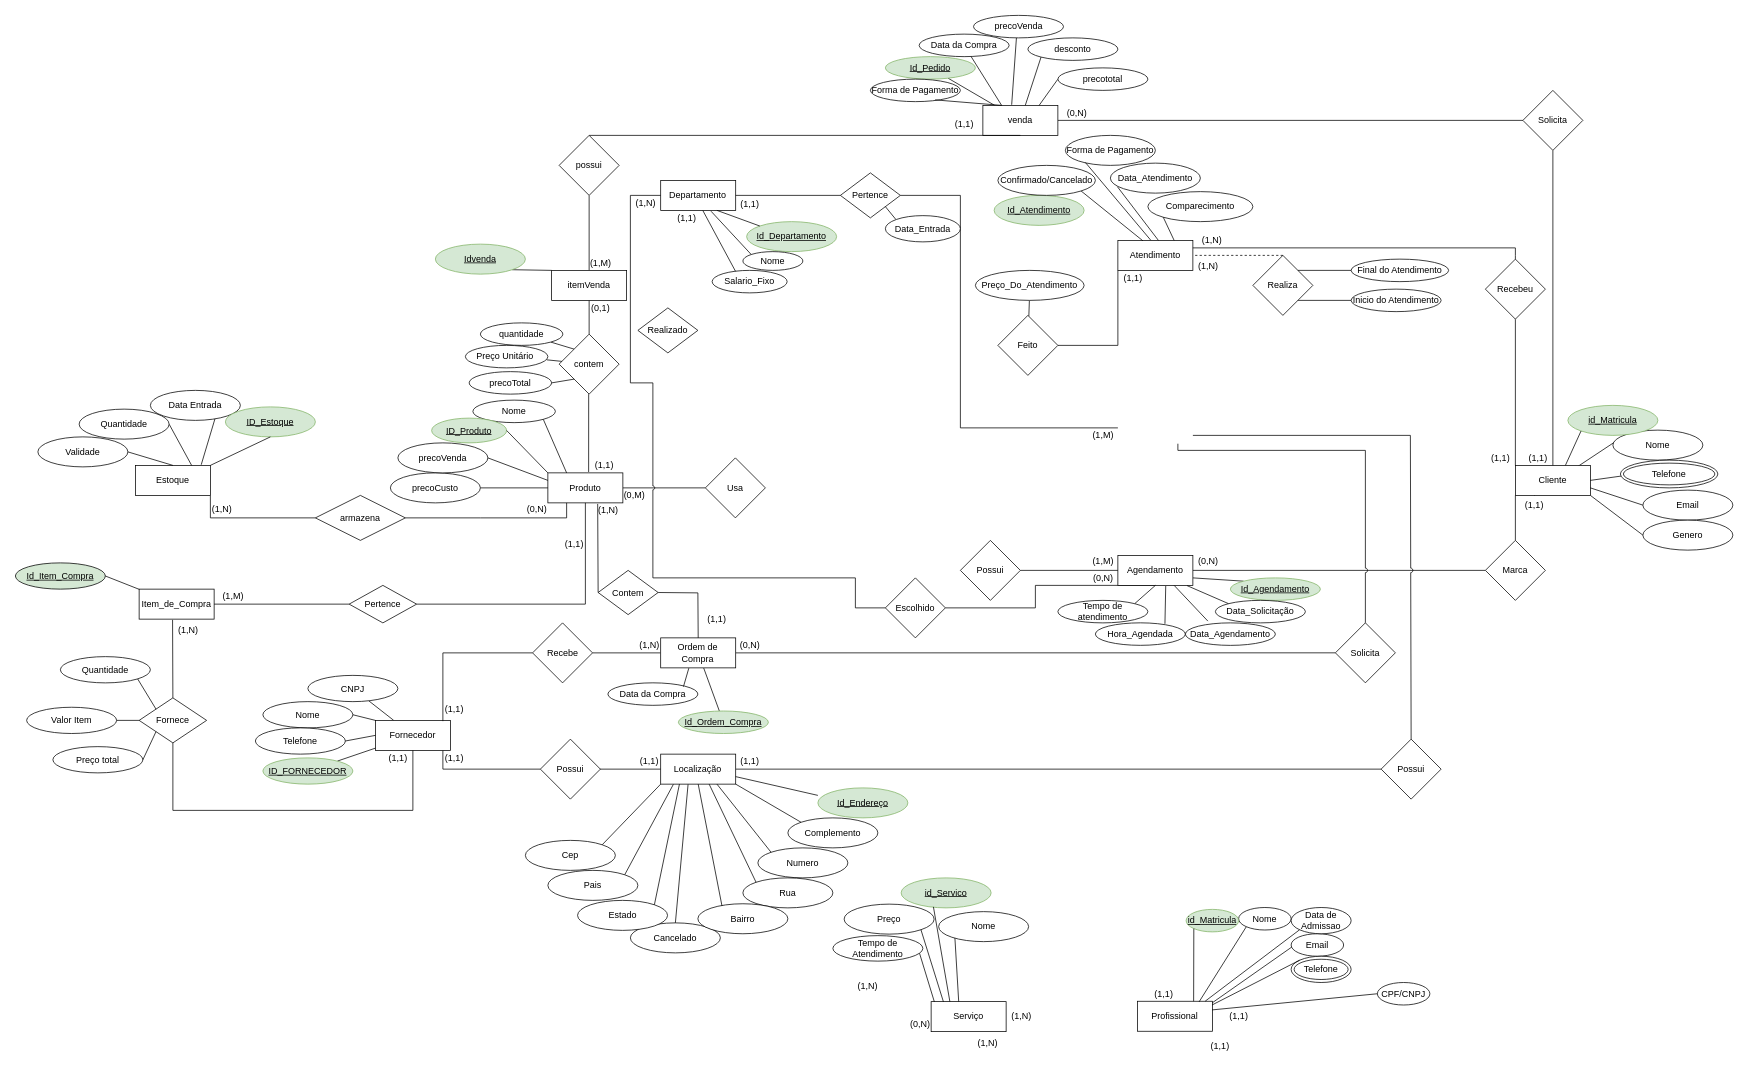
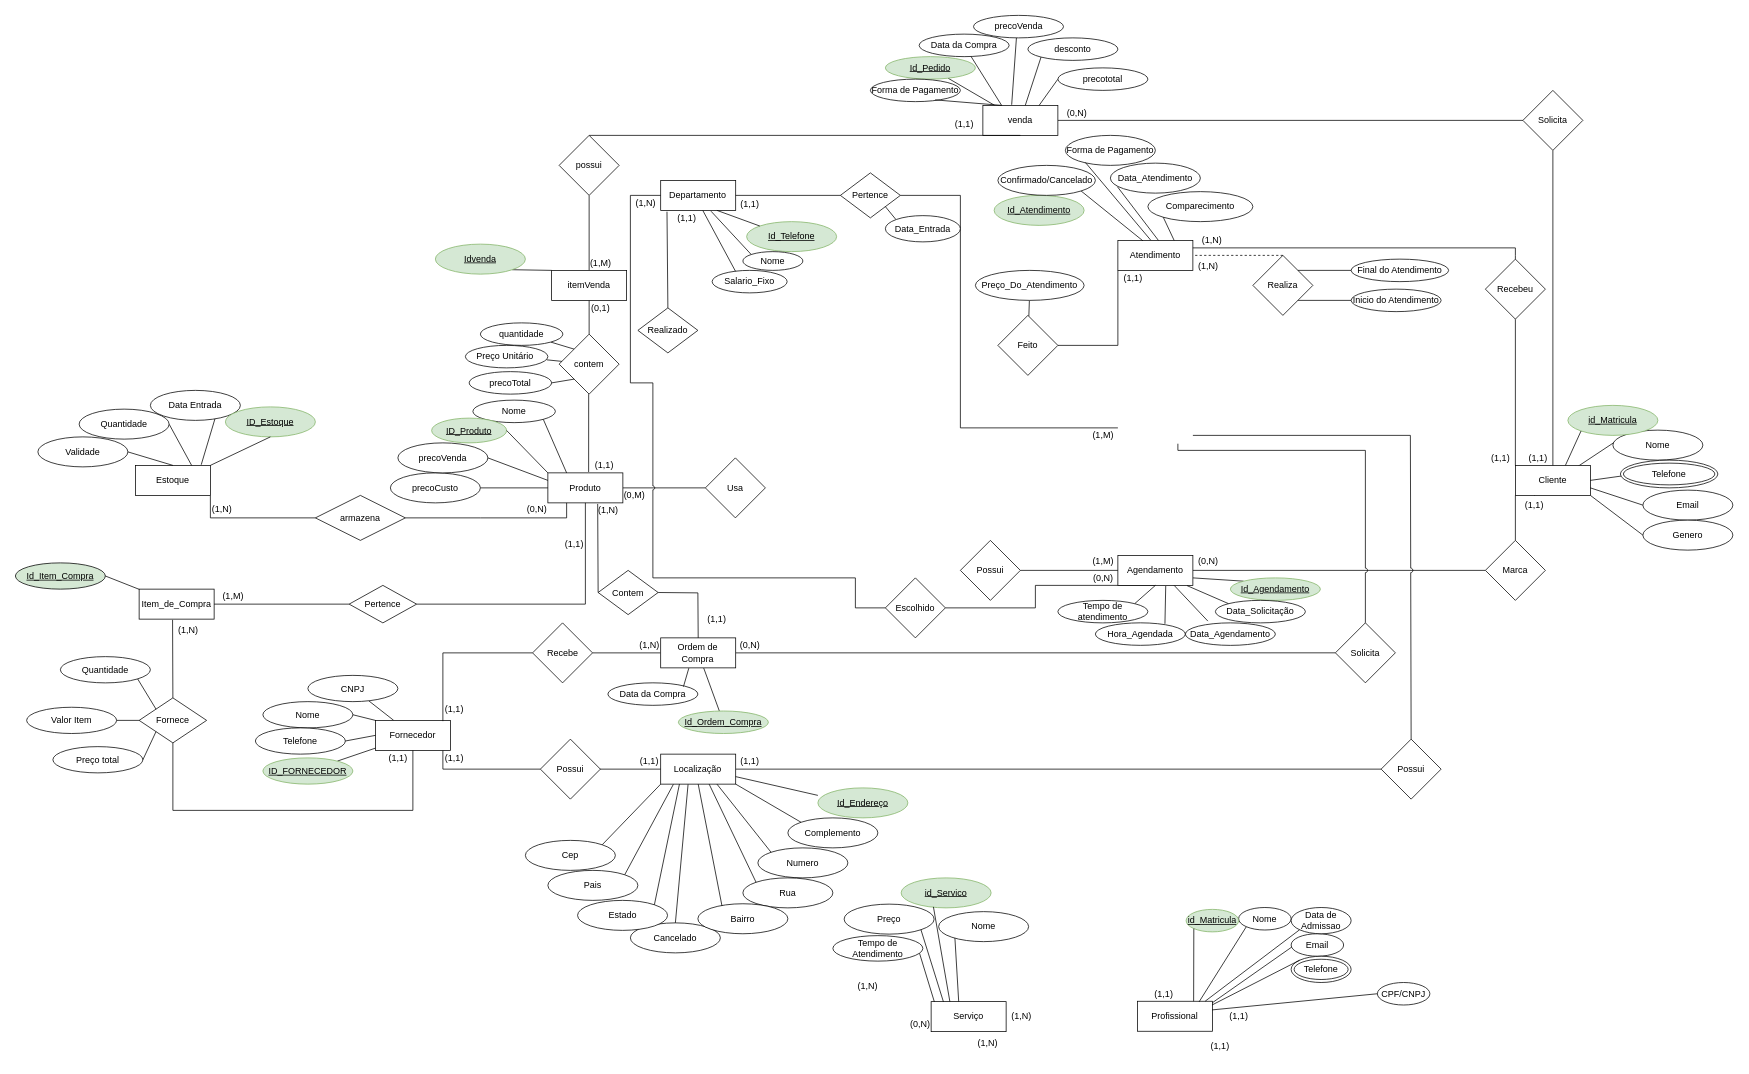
(792, 237) -> (792, 237)
none -> (667, 259)
